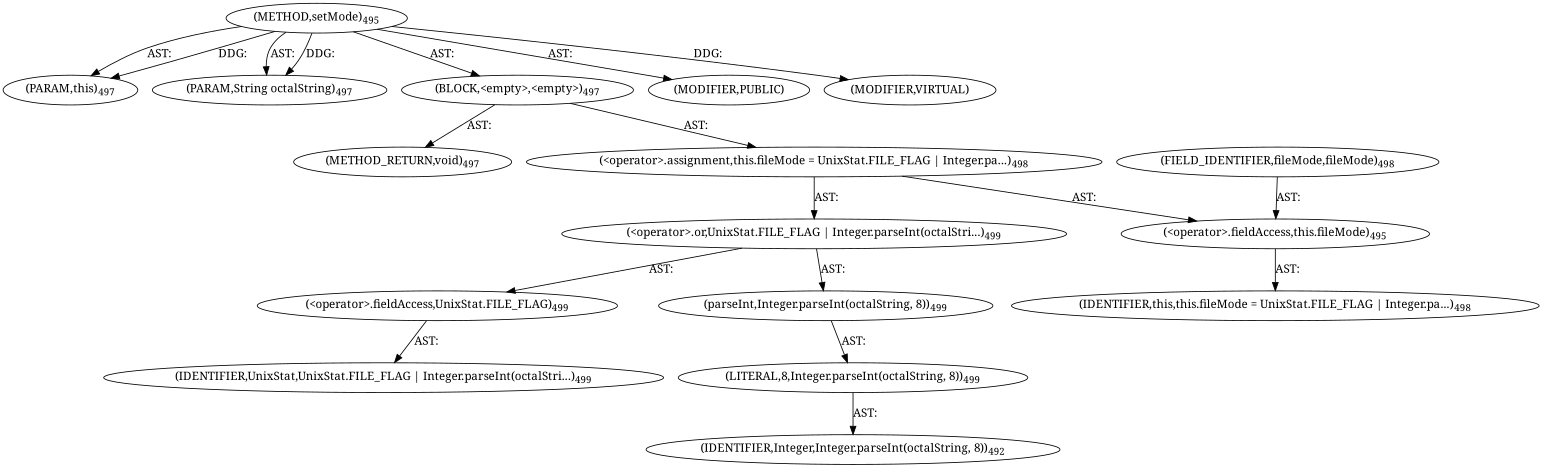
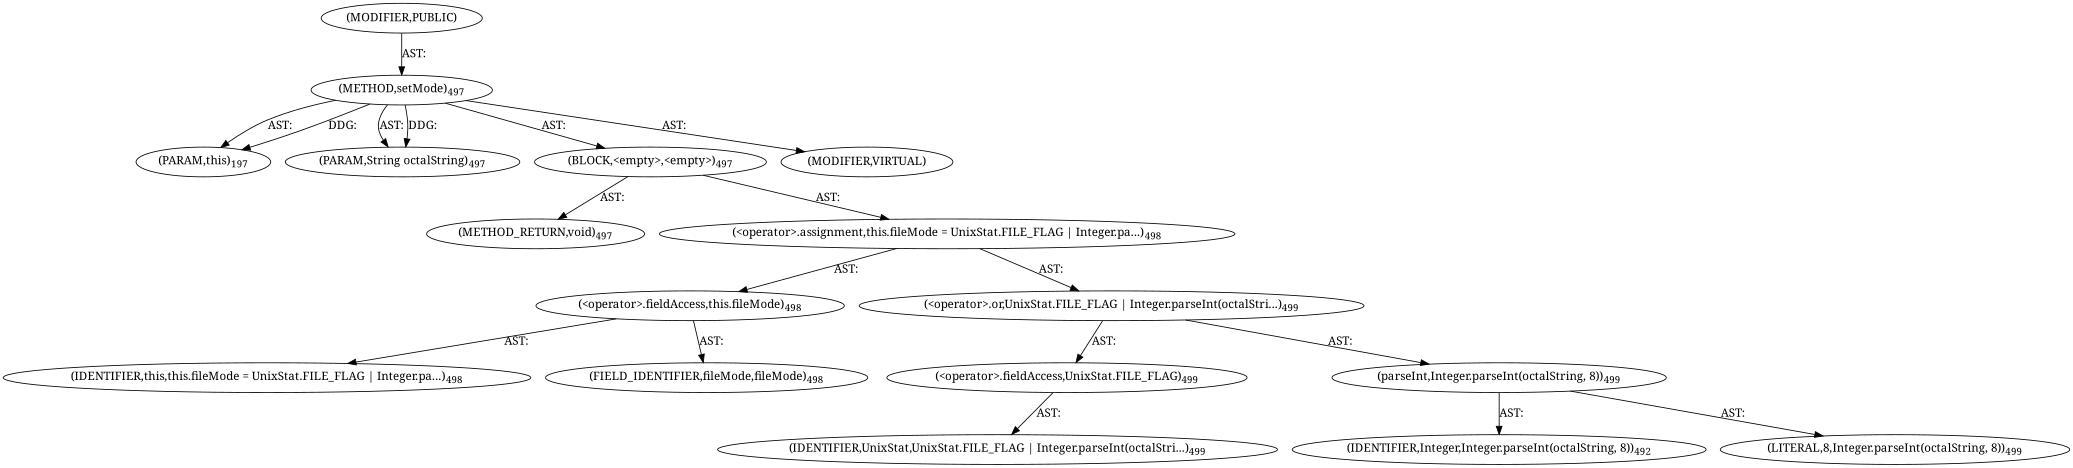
(371, 17) -> (456, 89)
(520, 54) -> (402, 50)
(710, 54) -> (676, 126)
(107, 89) -> (240, 161)
(1277, 194) -> (697, 338)
(1379, 233) -> (793, 305)
(853, 409) -> (1499, 409)
